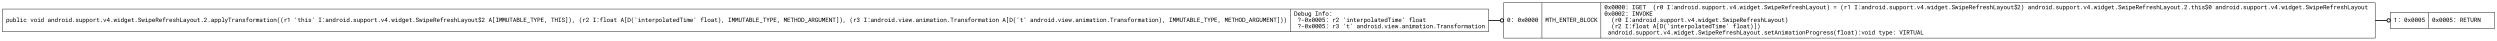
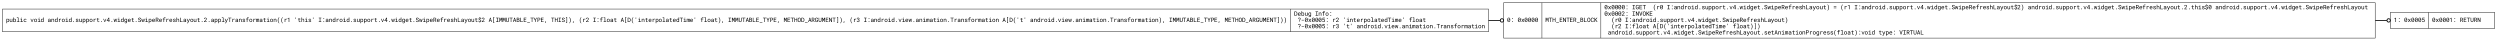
(2462, 20) -> (2462, 20)
